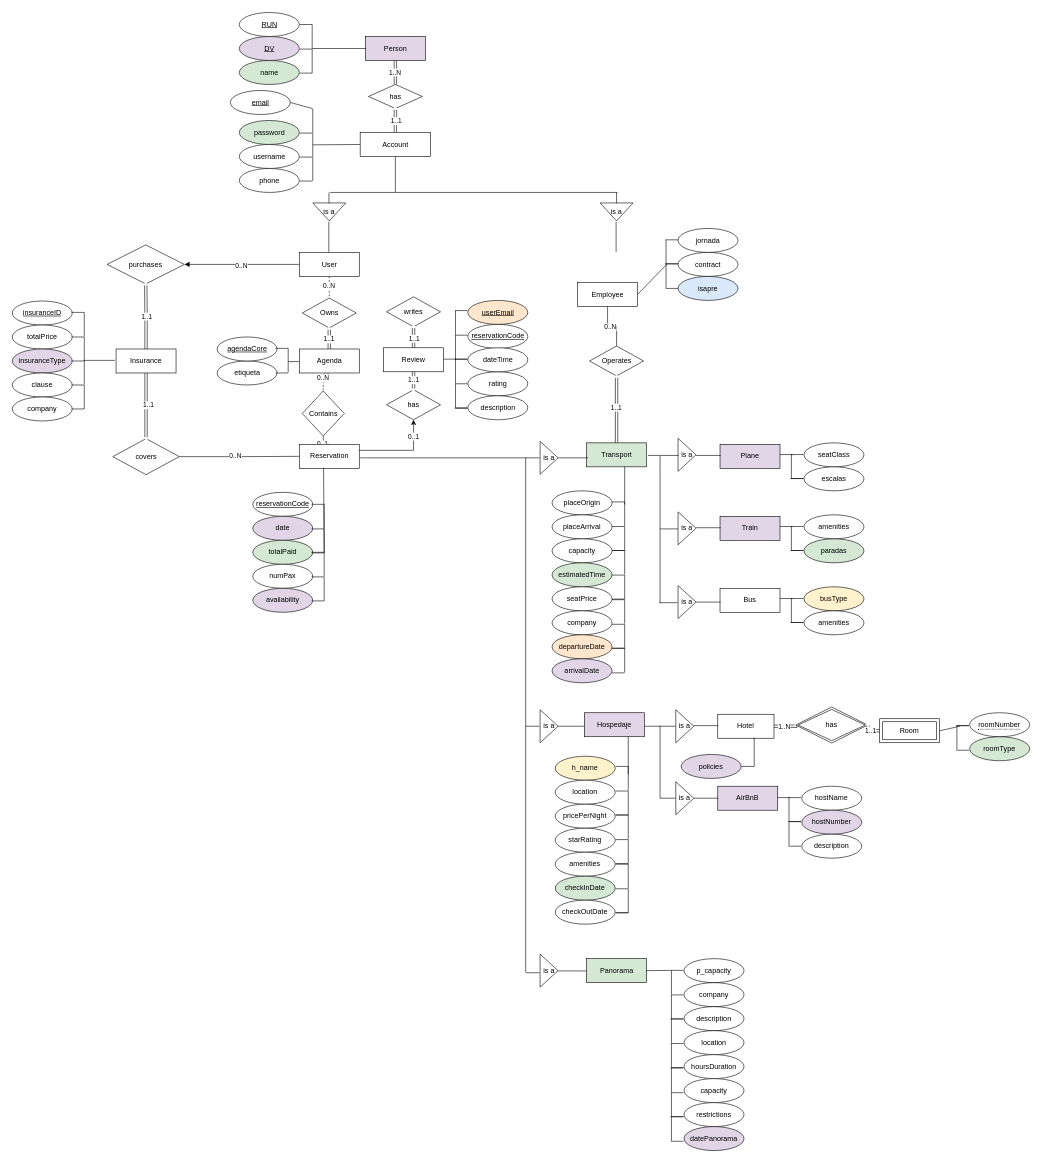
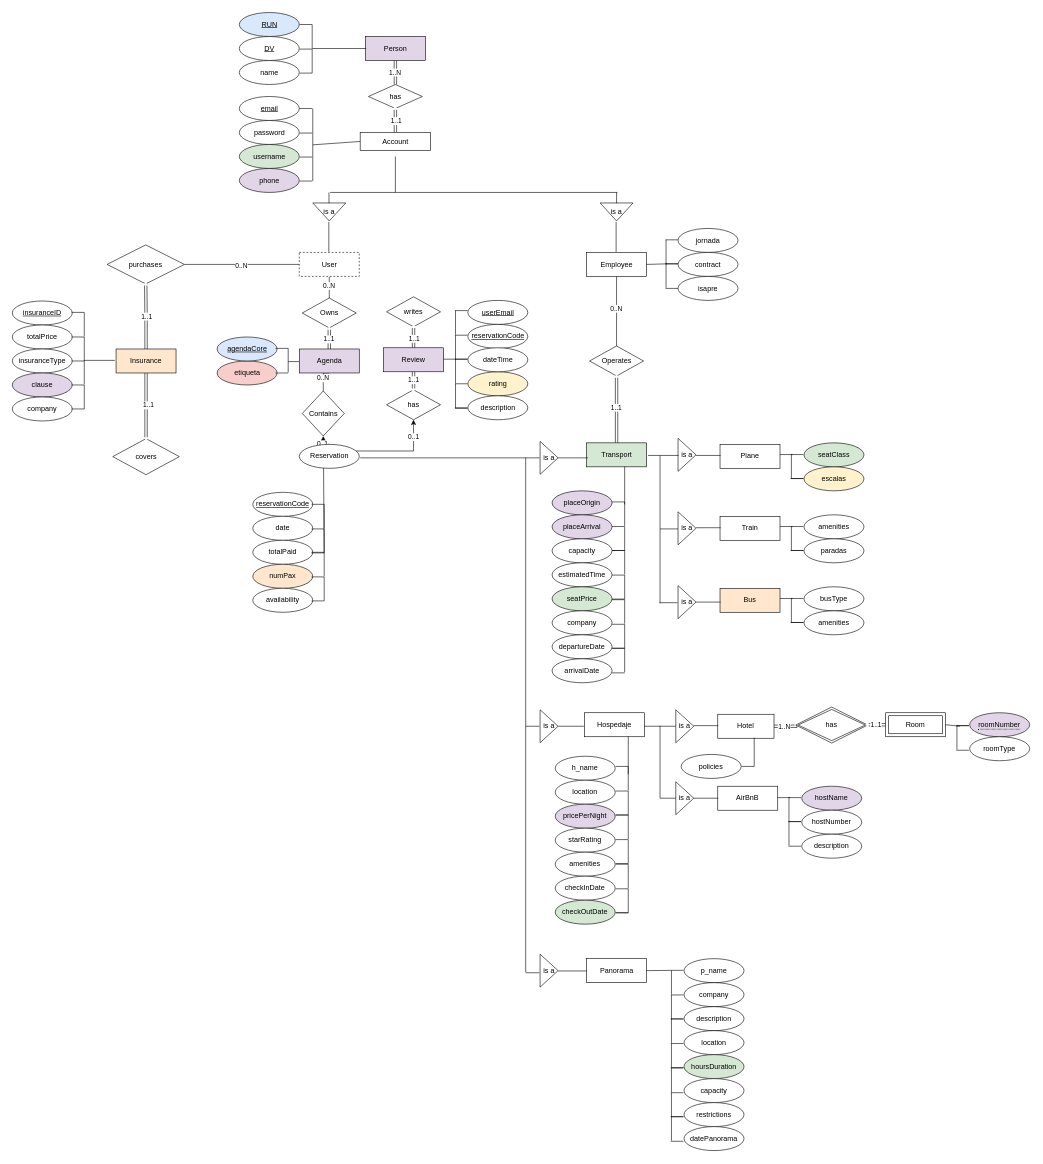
(269, 24) -> (269, 24)
(269, 48) -> (269, 48)
(269, 72) -> (269, 72)
(260, 102) -> (269, 108)
(269, 132) -> (269, 132)
(396, 144) -> (396, 141)
(269, 156) -> (269, 156)
(269, 180) -> (269, 180)
(190, 264) -> (188, 264)
(329, 264) -> (329, 264)
(329, 288) -> (329, 288)
(708, 288) -> (708, 288)
(608, 294) -> (617, 264)
(498, 312) -> (498, 312)
(247, 349) -> (247, 349)
(414, 360) -> (414, 360)
(42, 361) -> (42, 361)
(146, 361) -> (146, 361)
(329, 361) -> (329, 361)
(247, 373) -> (247, 373)
(323, 381) -> (323, 381)
(498, 384) -> (498, 384)
(42, 385) -> (42, 385)
(323, 439) -> (323, 441)
(834, 455) -> (834, 455)
(329, 456) -> (329, 456)
(750, 456) -> (750, 456)
(239, 457) -> none
(834, 479) -> (834, 479)
(582, 503) -> (582, 503)
(582, 527) -> (582, 527)
(283, 528) -> (283, 528)
(750, 528) -> (750, 528)
(834, 551) -> (834, 551)
(283, 552) -> (283, 552)
(582, 575) -> (582, 575)
(283, 576) -> (283, 576)
(582, 599) -> (582, 599)
(834, 599) -> (834, 599)
(283, 600) -> (283, 600)
(750, 600) -> (750, 600)
(582, 647) -> (582, 647)
(582, 671) -> (582, 671)
(615, 725) -> (615, 725)
(1000, 725) -> (1000, 725)
(910, 731) -> (916, 725)
(1000, 749) -> (1000, 749)
(711, 767) -> (711, 767)
(585, 768) -> (585, 768)
(748, 798) -> (748, 798)
(832, 798) -> (832, 798)
(585, 816) -> (585, 816)
(832, 822) -> (832, 822)
(585, 888) -> (585, 888)
(585, 912) -> (585, 912)
(617, 971) -> (617, 971)
(714, 971) -> (714, 971)
(714, 1067) -> (714, 1067)
(714, 1139) -> (714, 1139)
